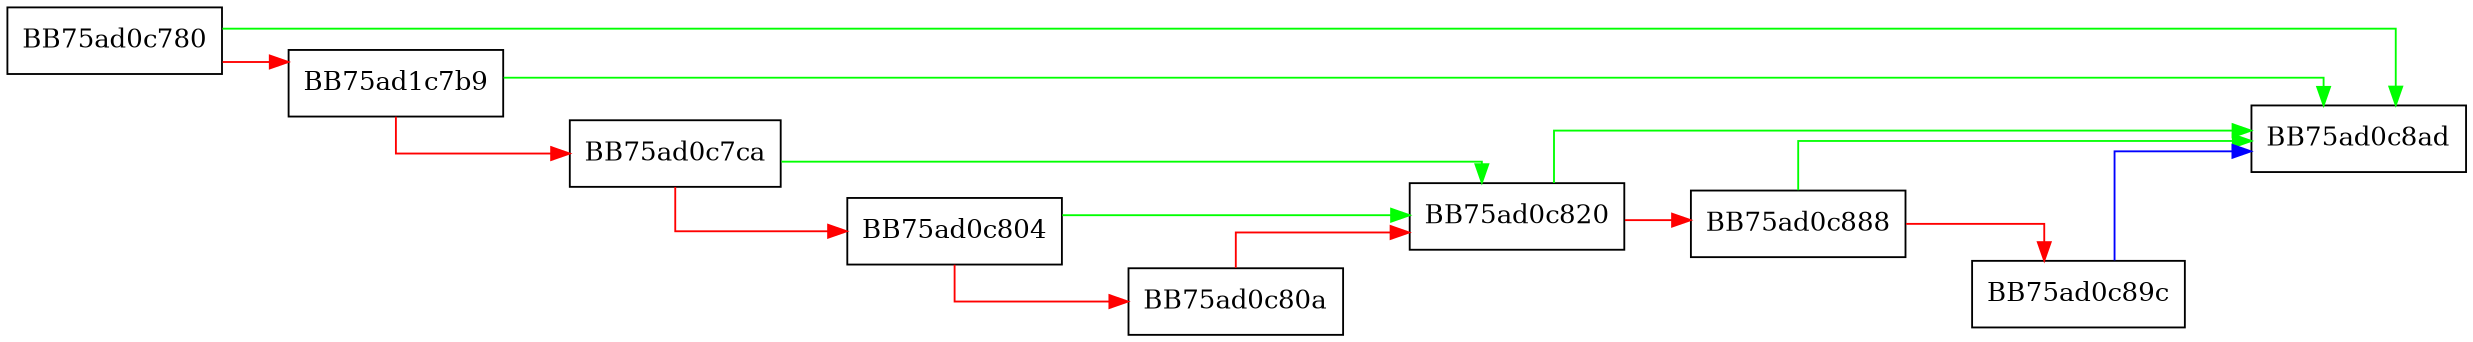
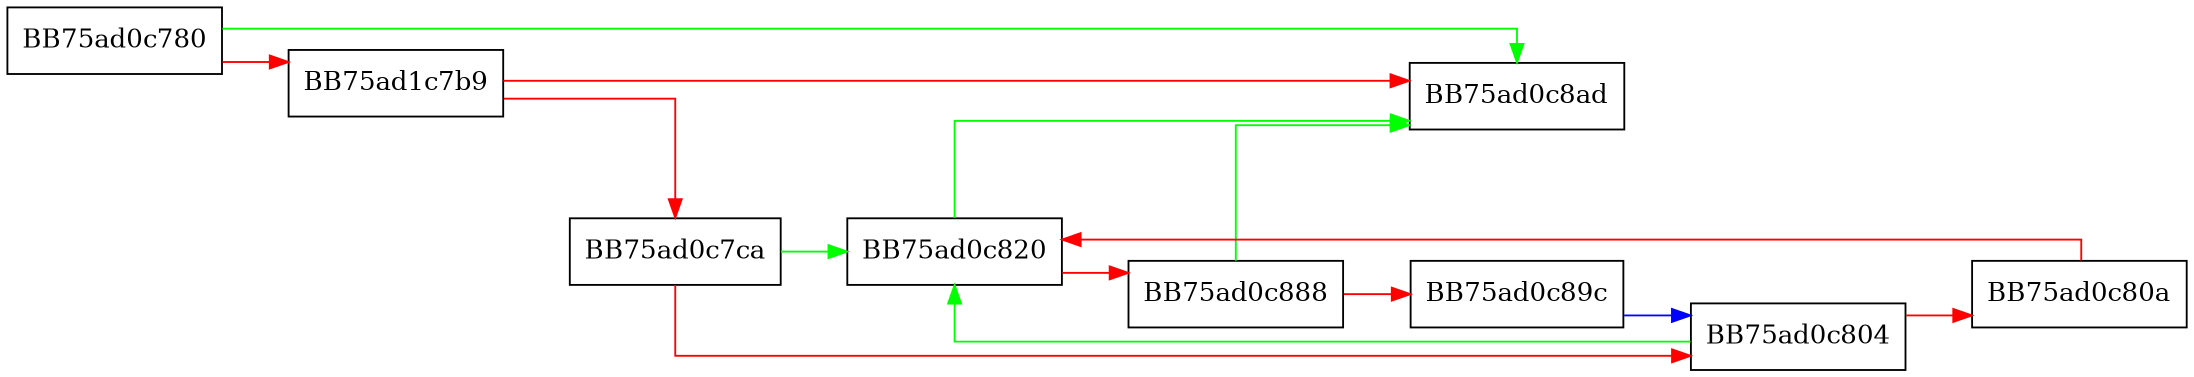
(1418, 78) -> (947, 81)
(2115, 153) -> (1648, 315)
